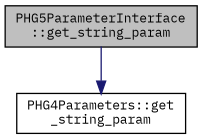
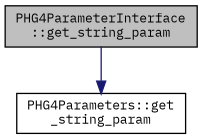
(101, 26) -> (101, 26)
